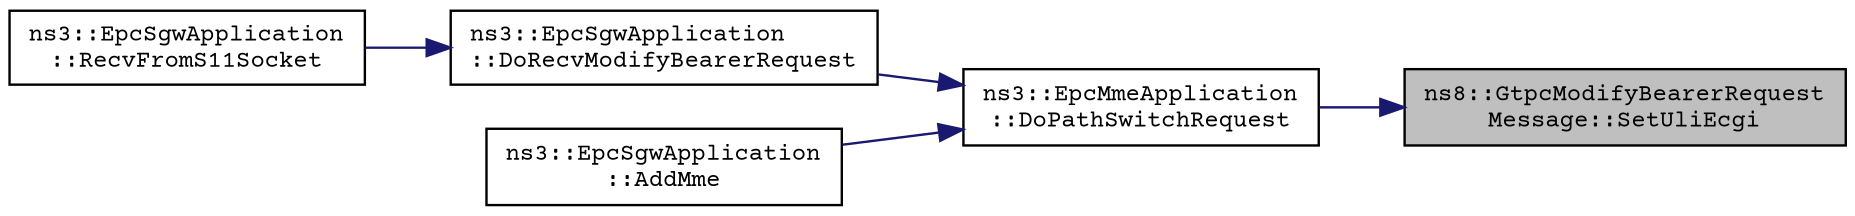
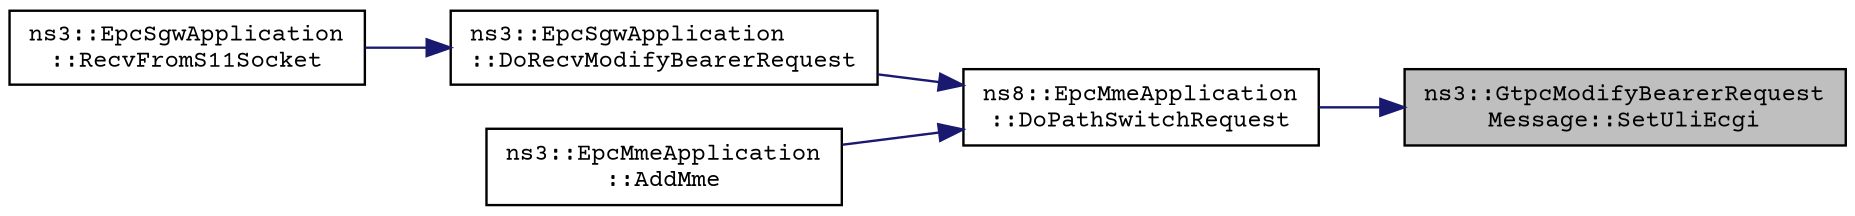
(1141, 107) -> (1141, 107)
(1625, 107) -> (1625, 107)
(664, 167) -> (664, 167)
